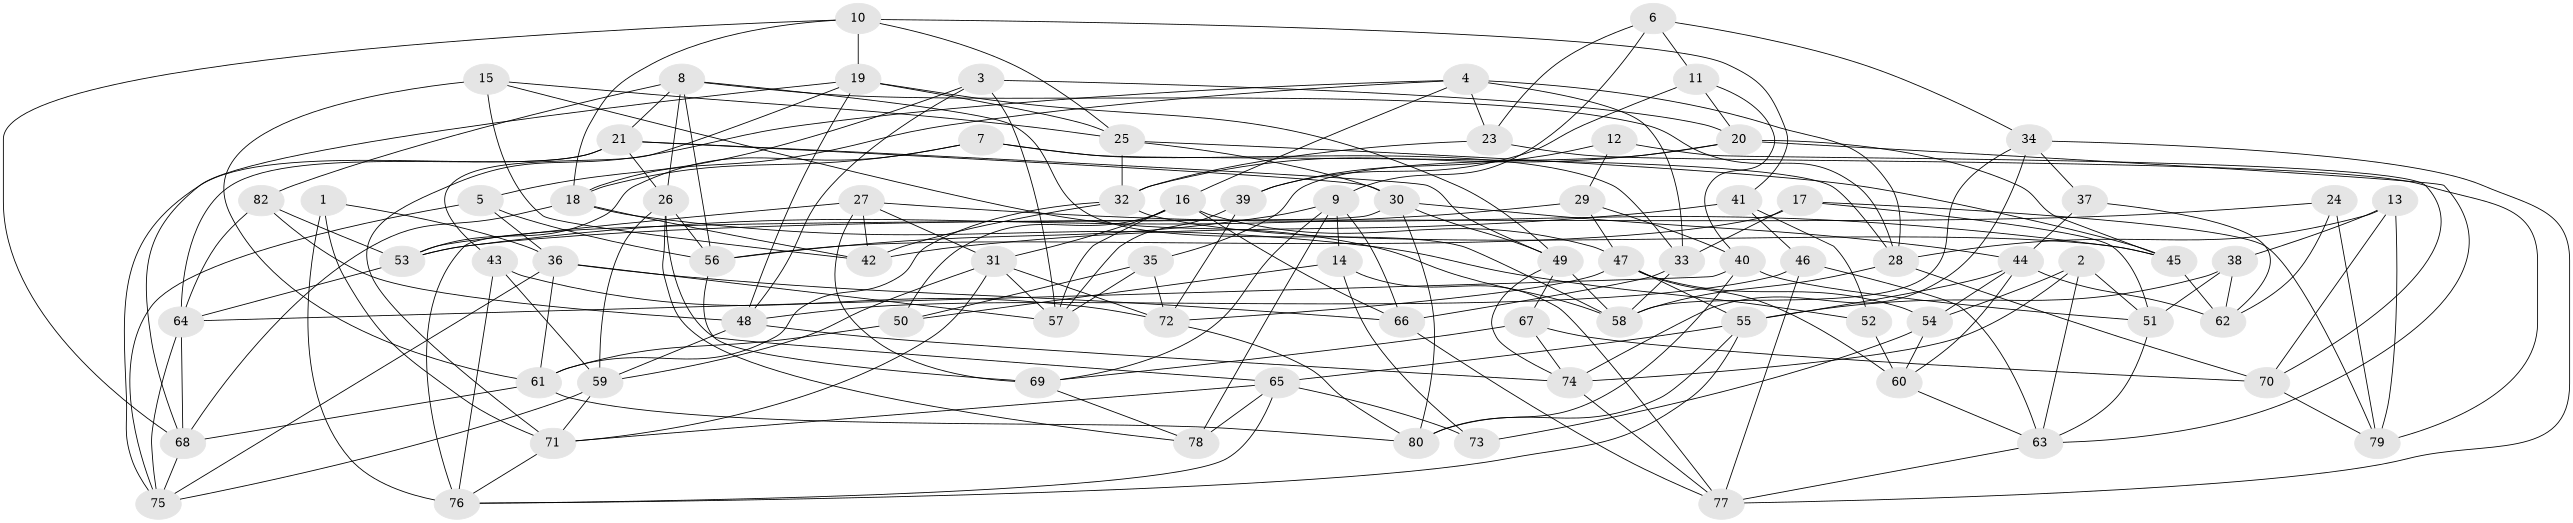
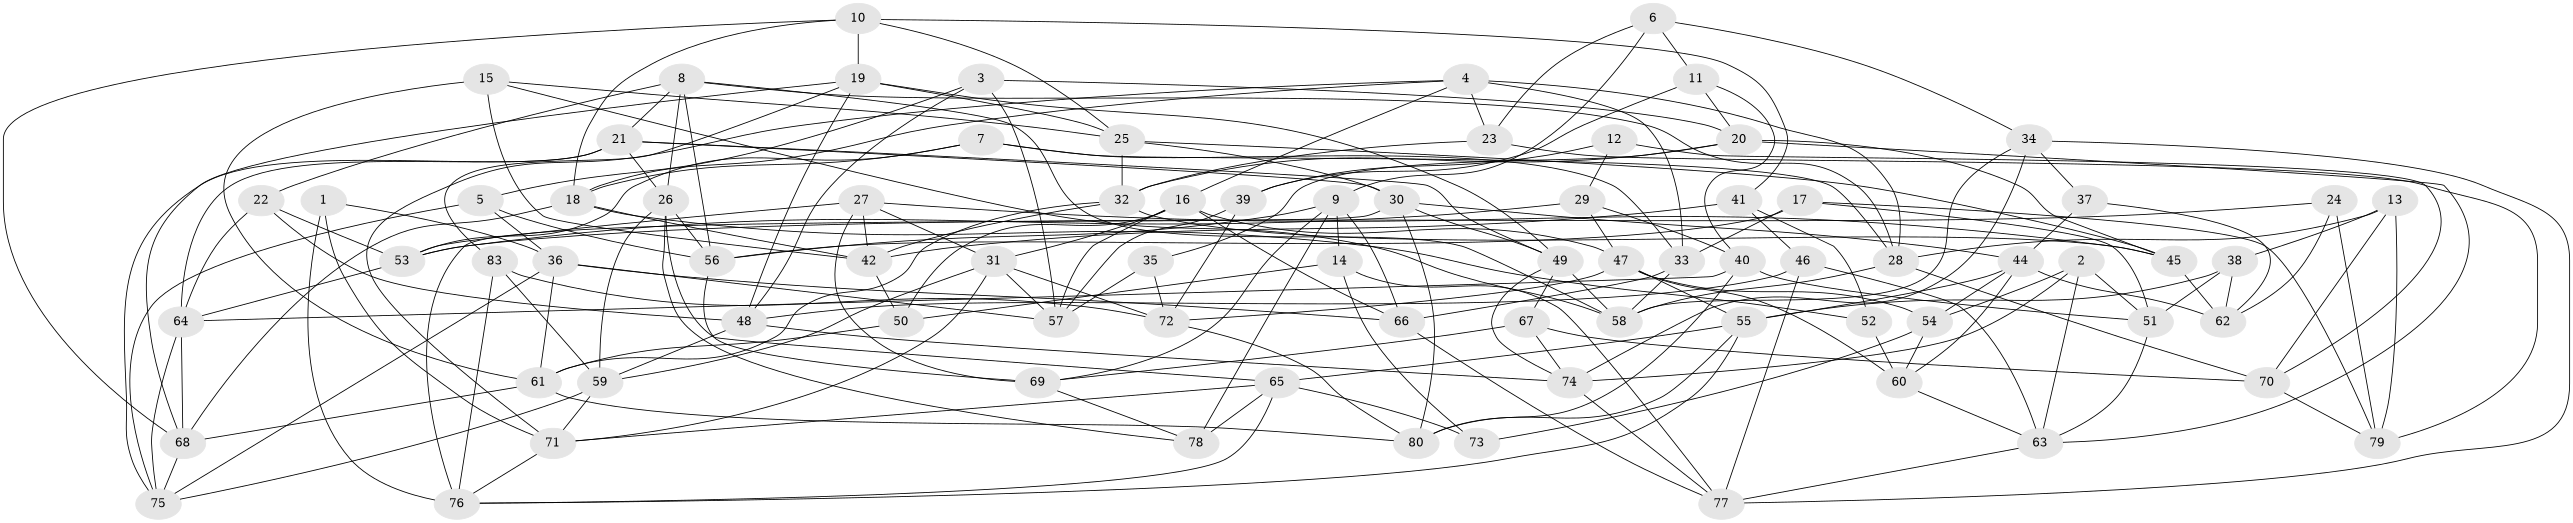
(261, 201) -> (261, 201)
(495, 261) -> (495, 261)
(1031, 290) -> (885, 292)
